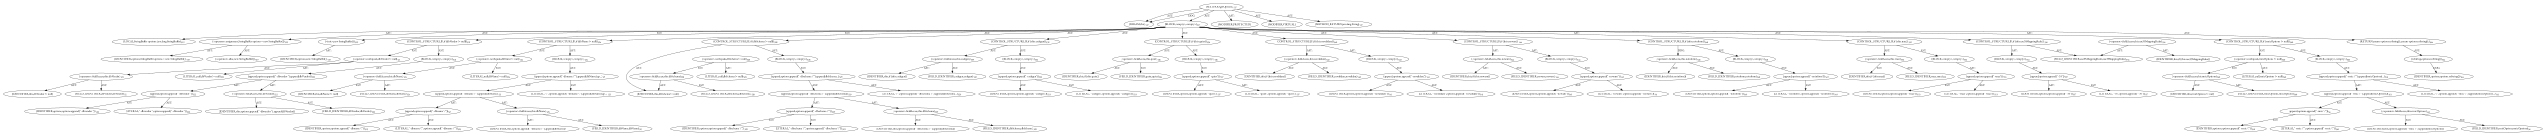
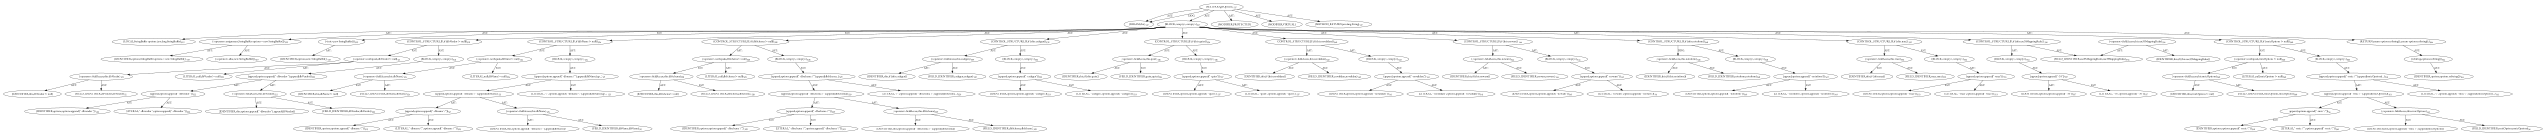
(660, 57) -> (736, 50)
(2437, 68) -> (2437, 68)
